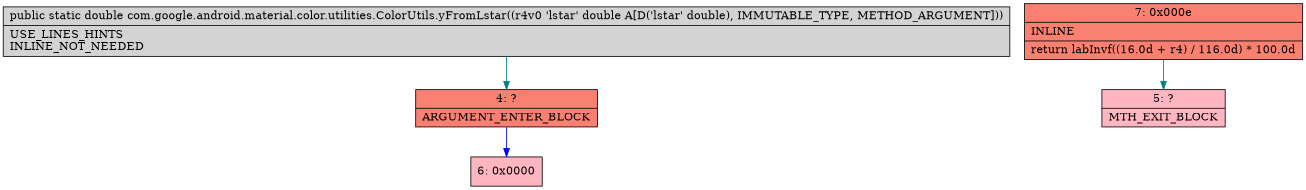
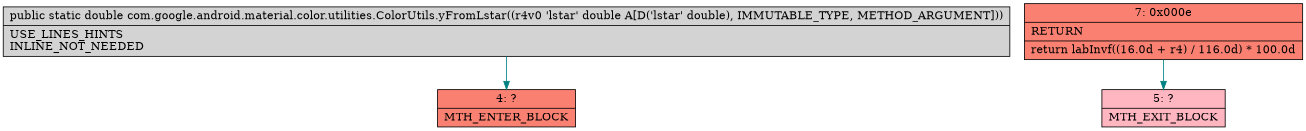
(1053, 31) -> (1057, 31)
(507, 117) -> (507, 117)
(507, 172) -> none
